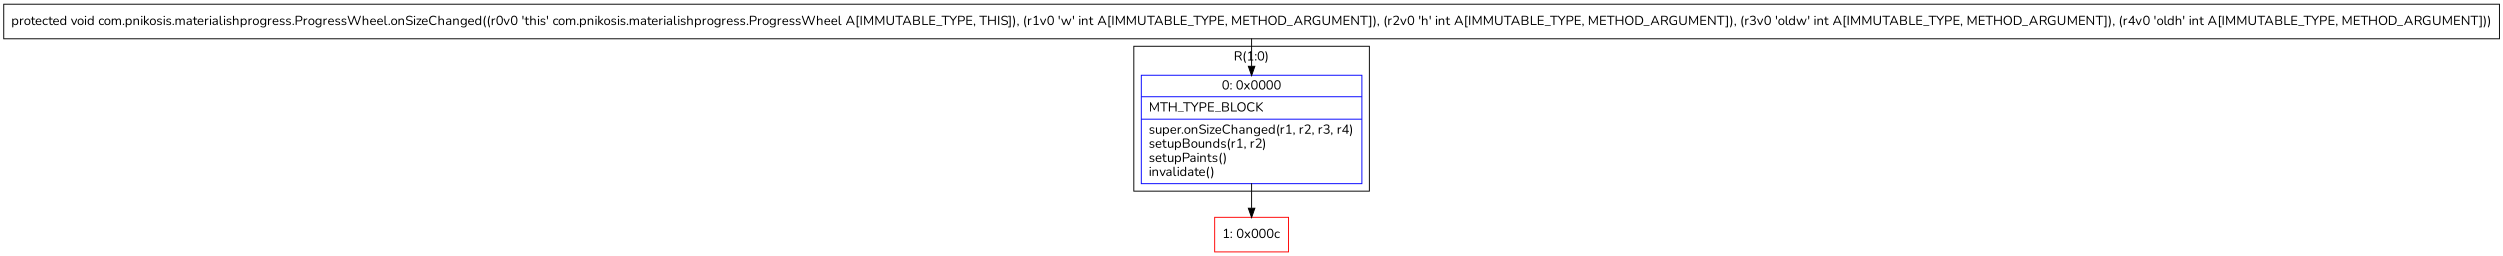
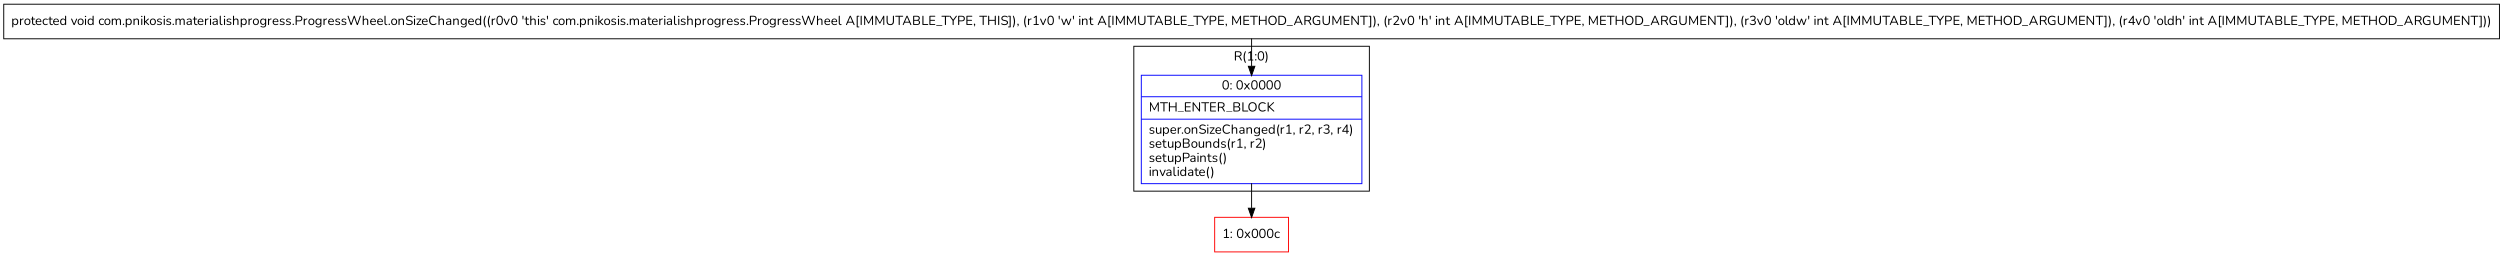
(1207, 107) -> (1212, 107)
